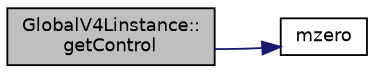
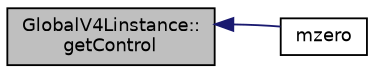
(239, 49) -> (257, 25)
